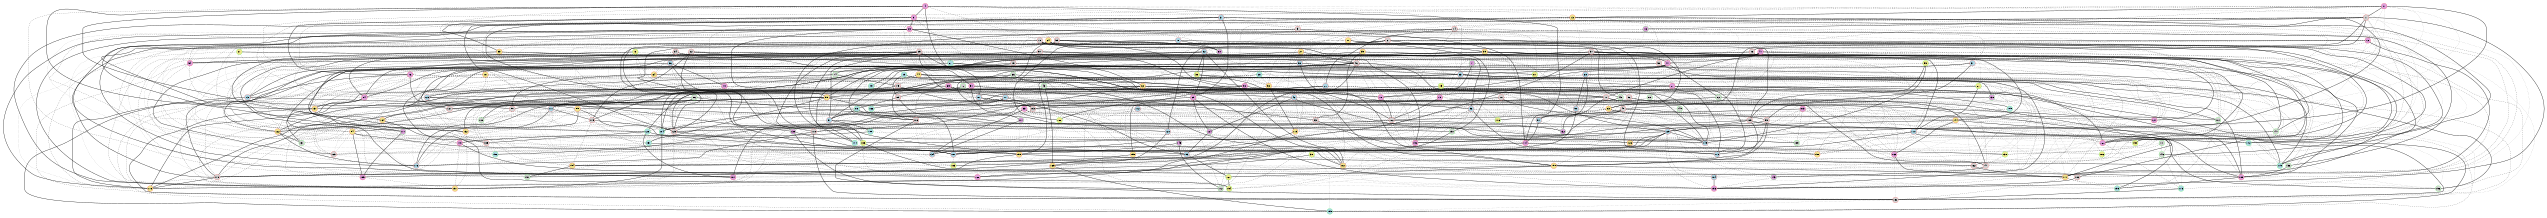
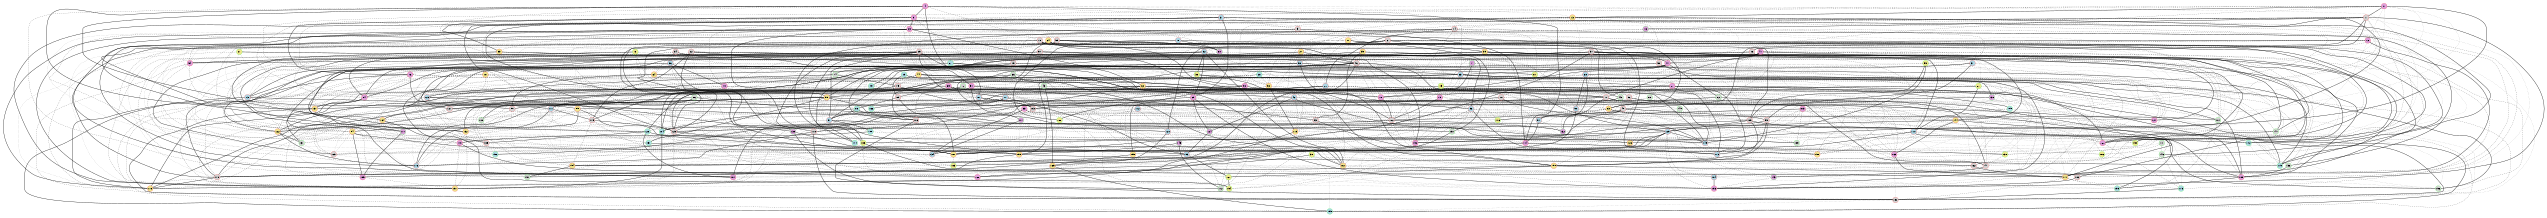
(953, 154) -> (953, 154)
